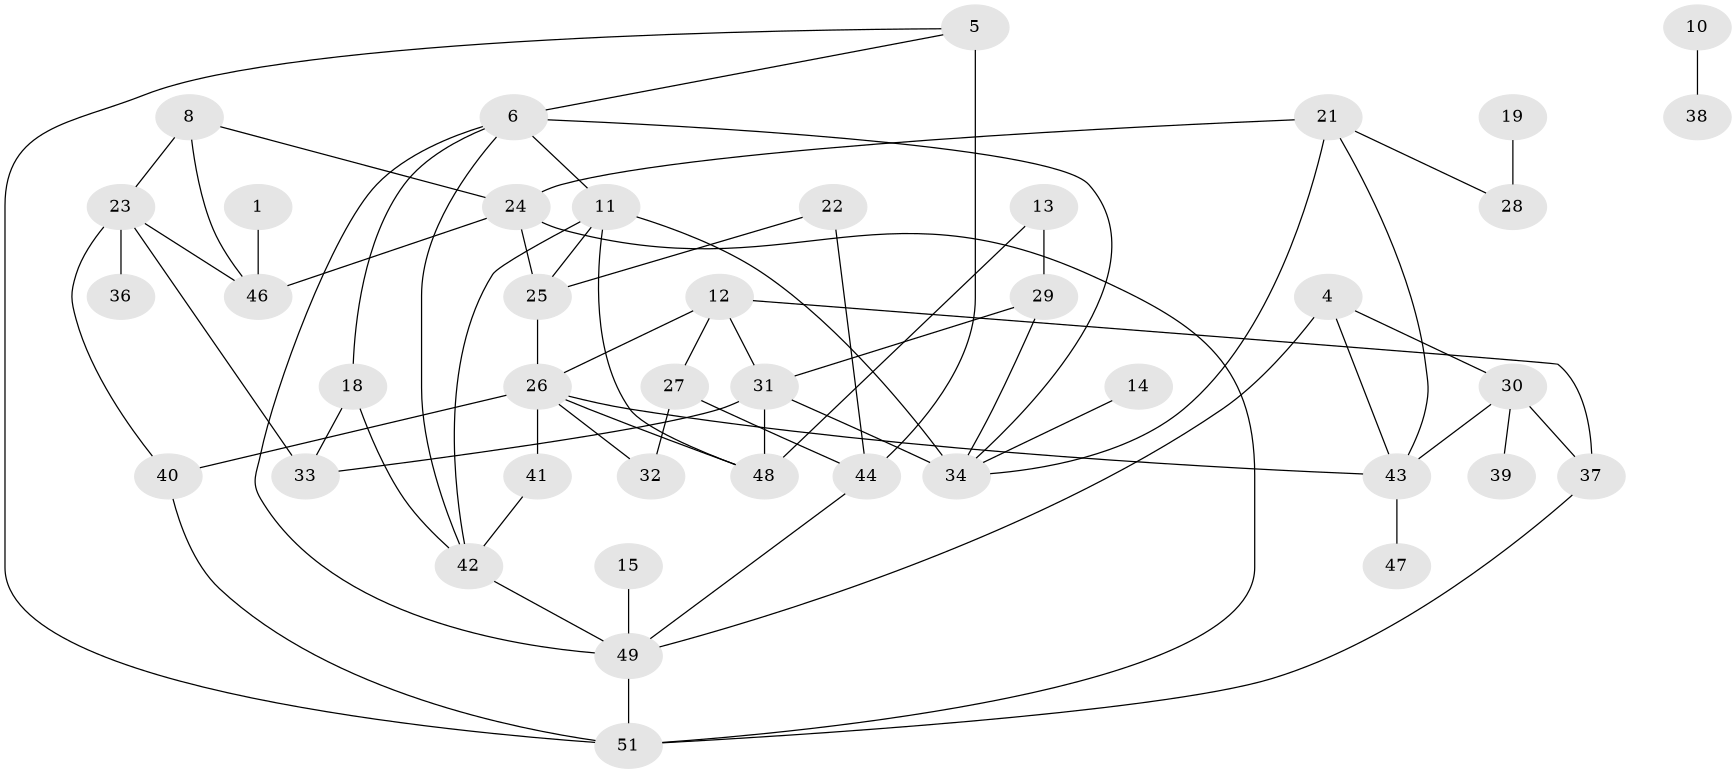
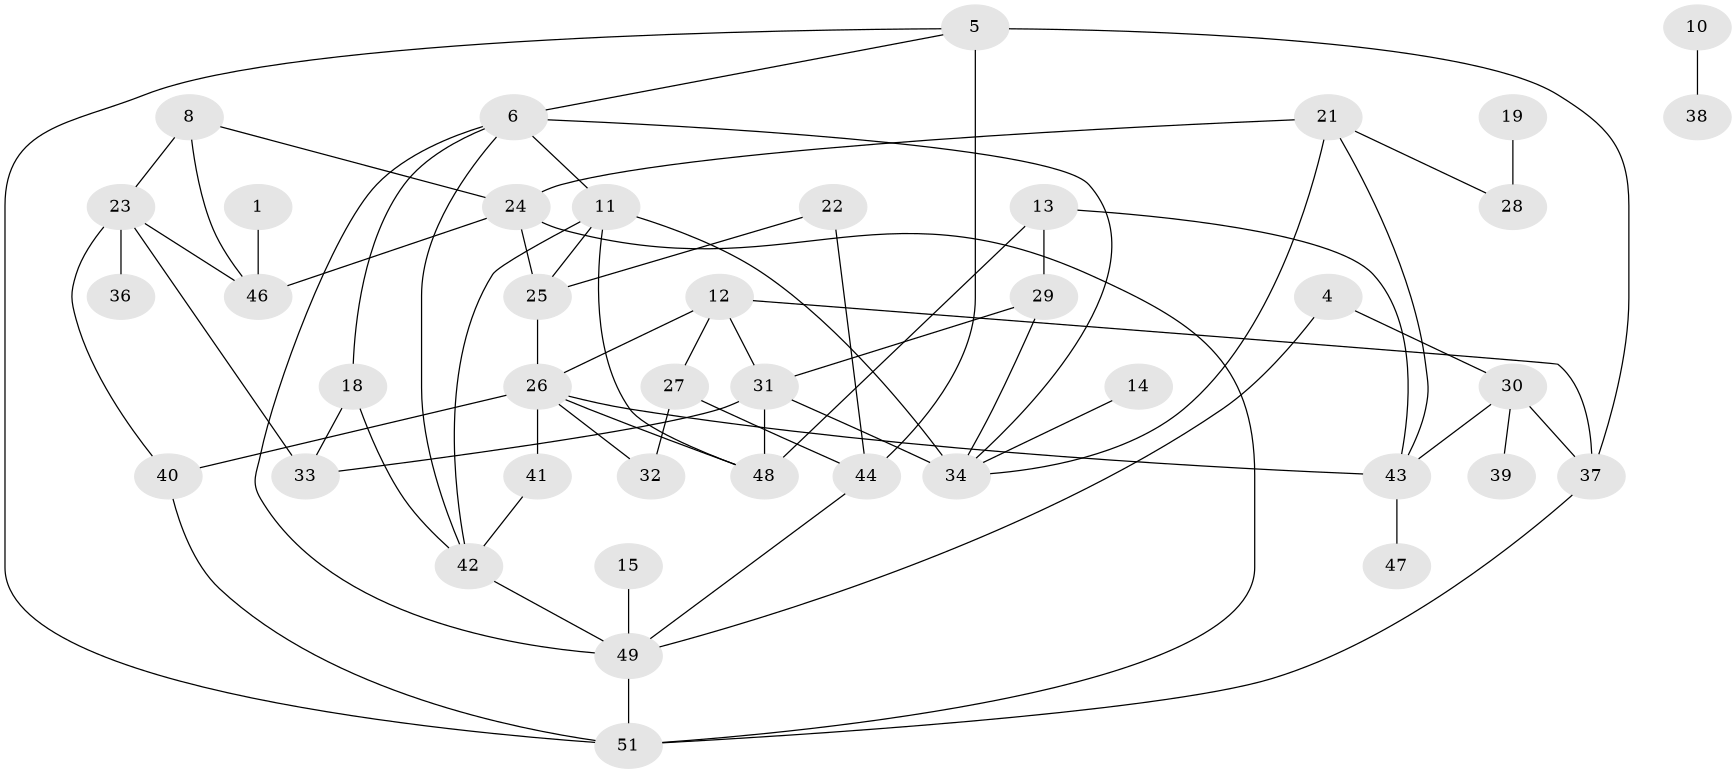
none -> (1481, 68)
(1363, 386) -> (1321, 247)
